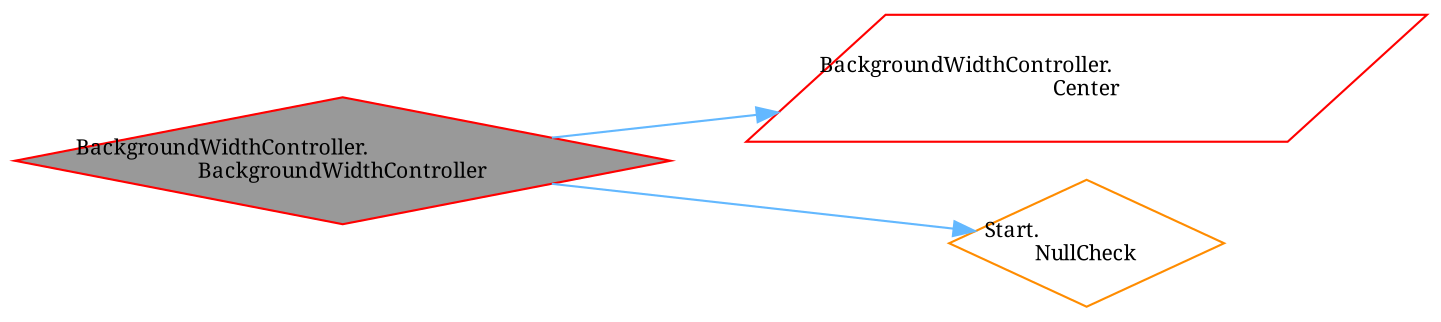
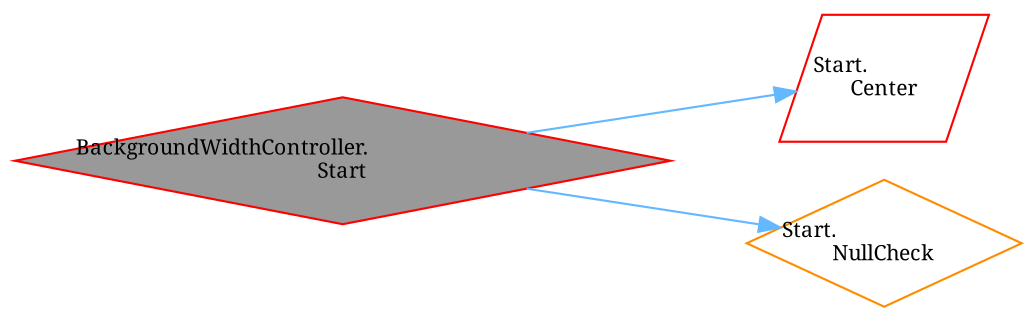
(1087, 78) -> (884, 78)
(343, 161) -> (343, 161)
